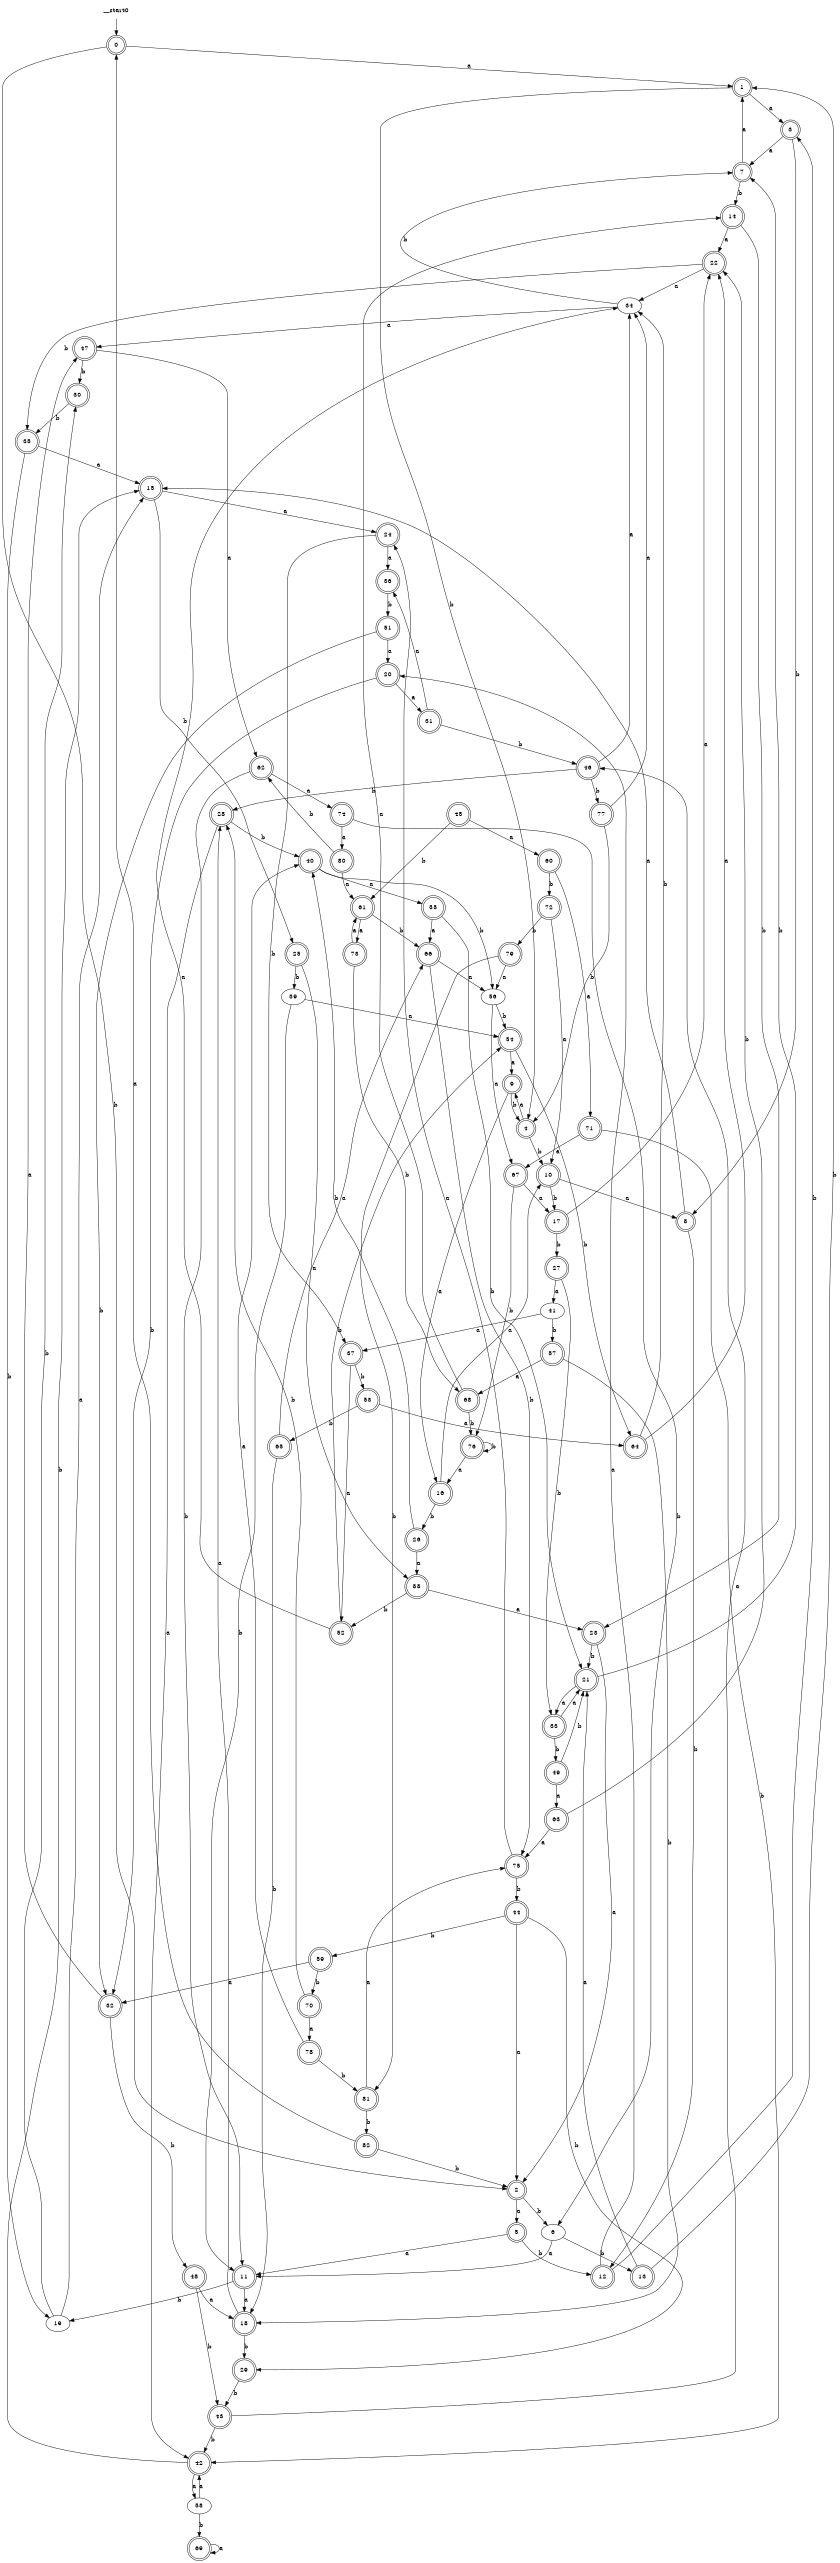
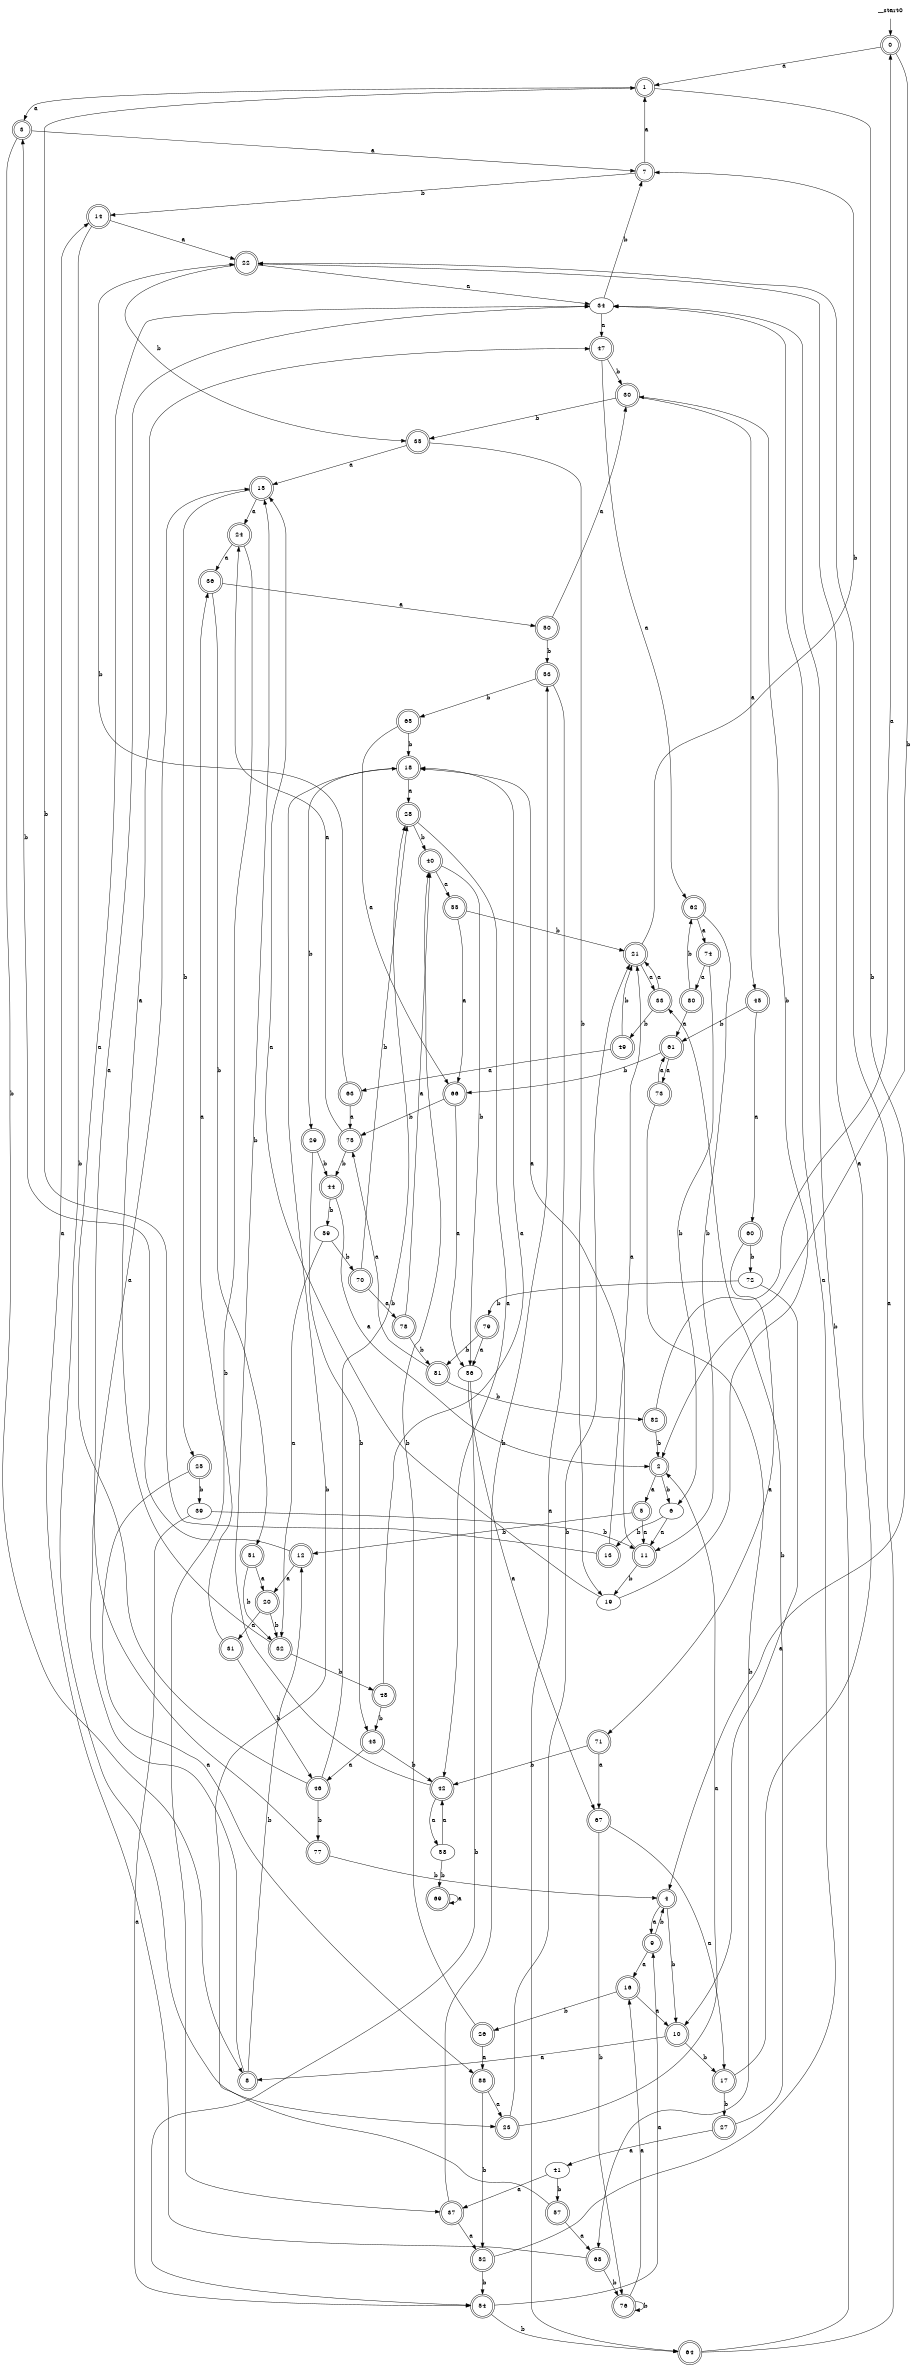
none -> (547, 628)
none -> (751, 651)
(549, 908) -> (750, 1280)
(321, 1959) -> (326, 1234)
(680, 2291) -> (321, 1162)
